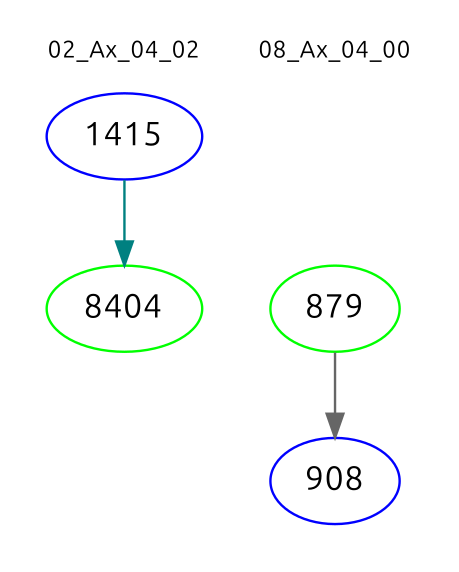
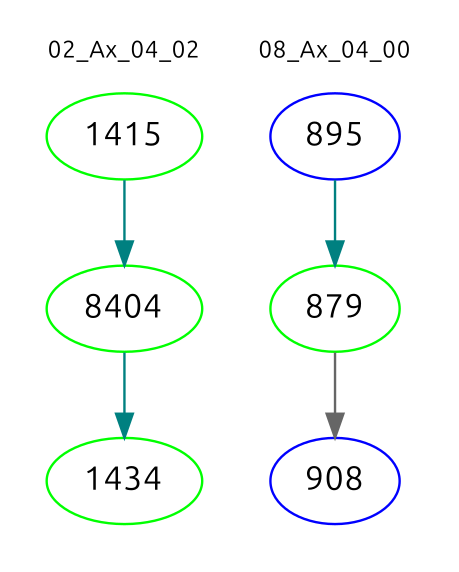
(124, 136) -> (124, 136)
none -> (335, 136)
none -> (124, 481)
